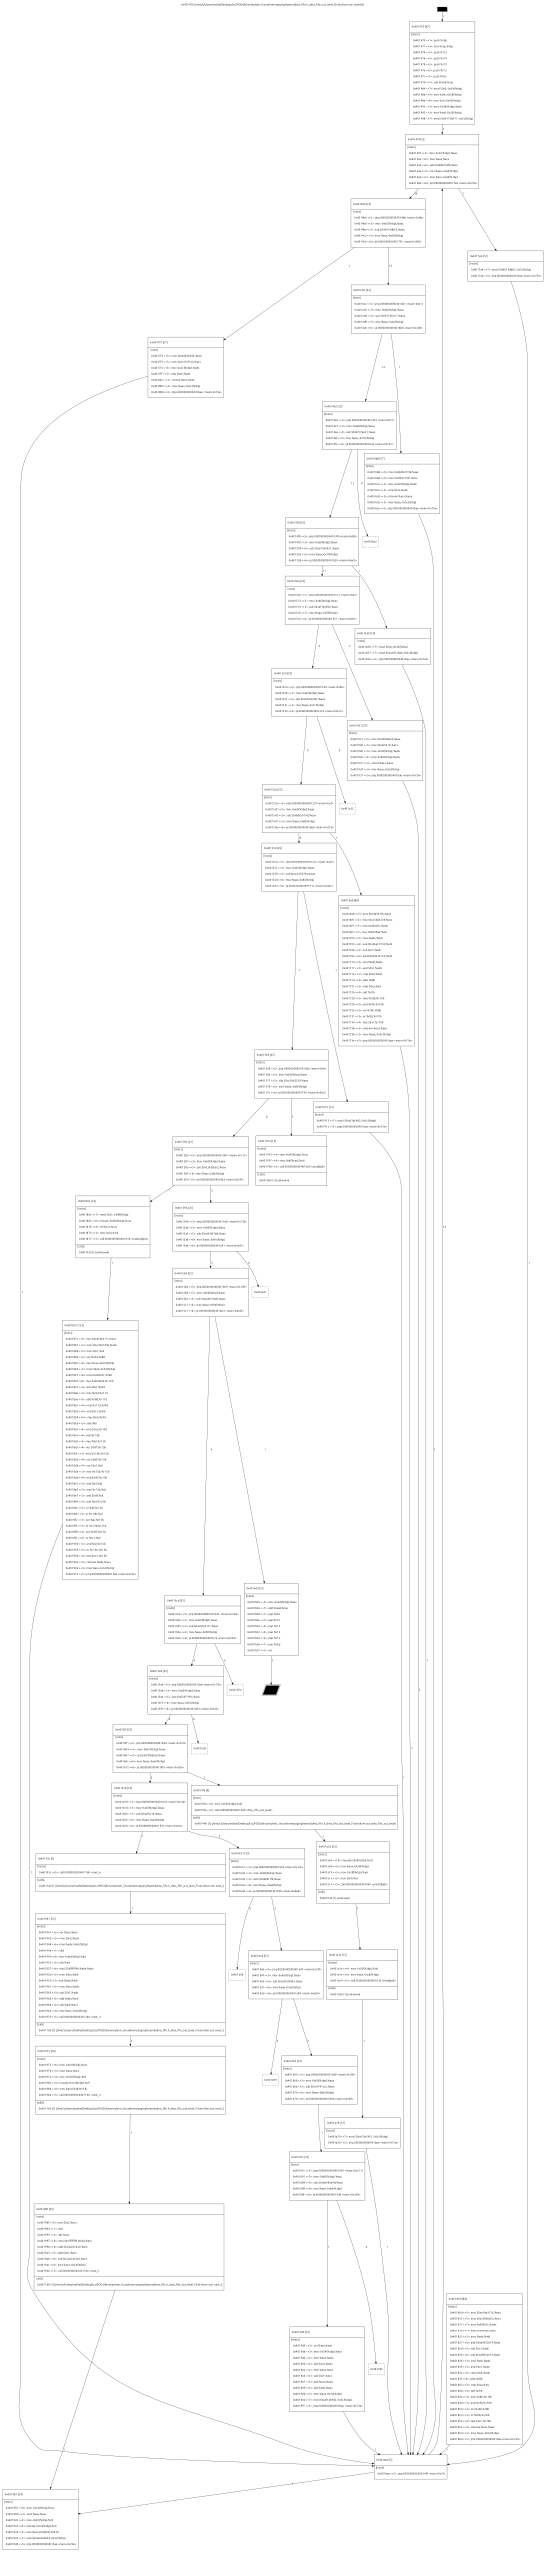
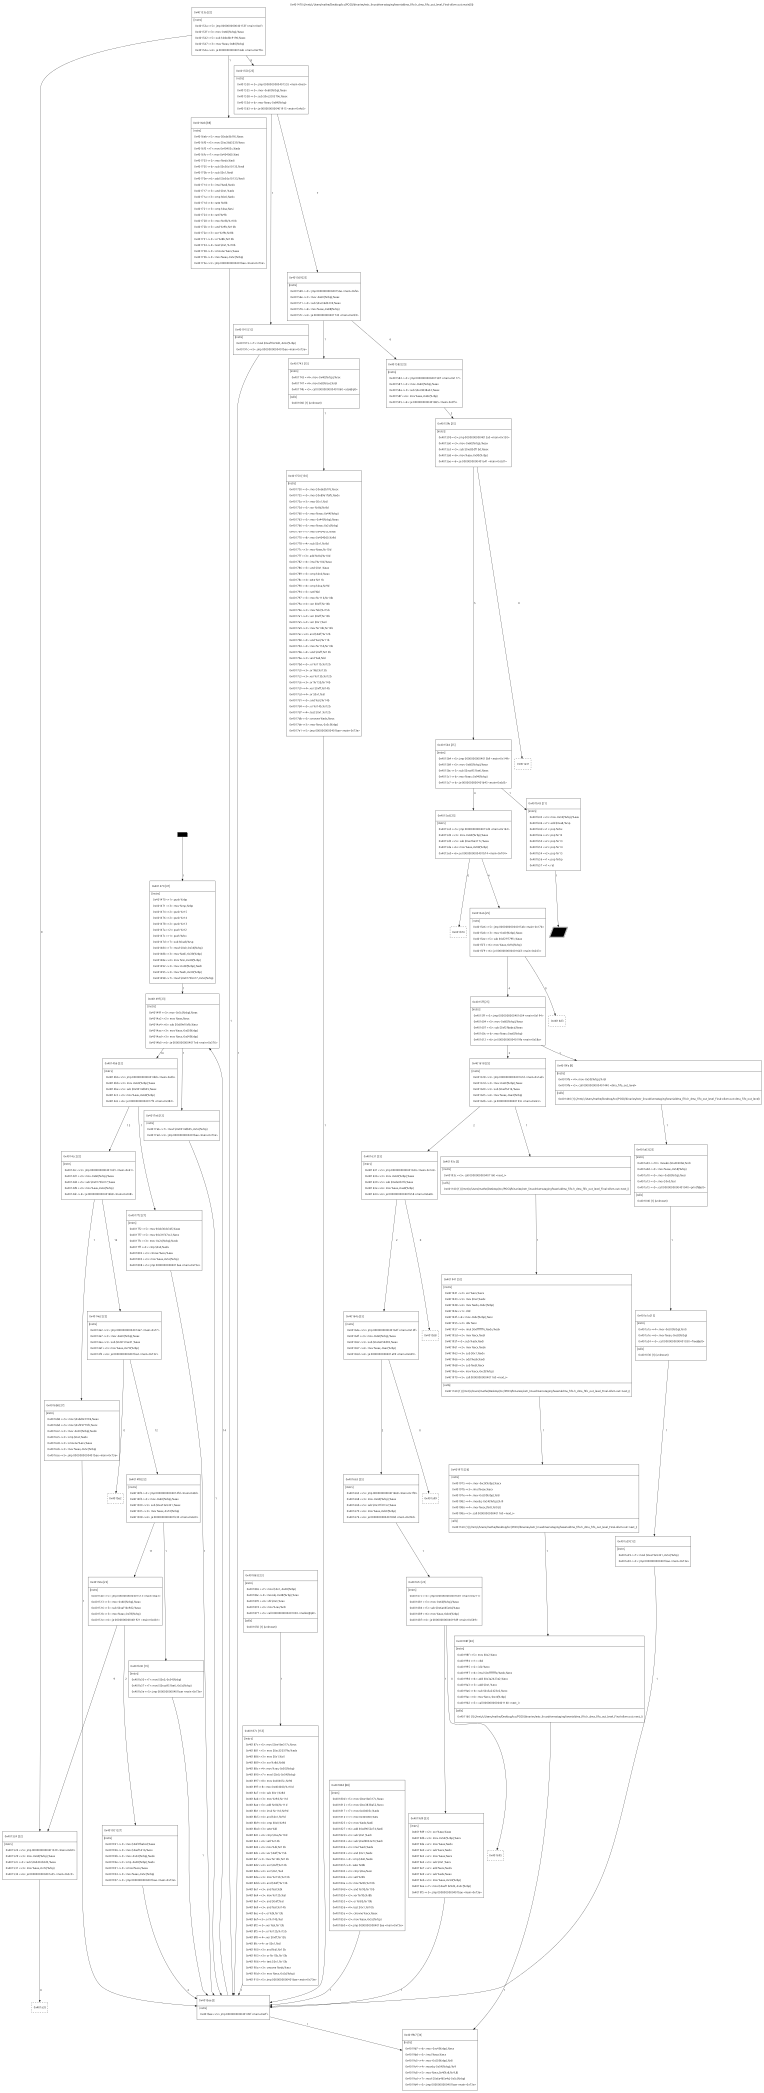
none -> (324, 603)
(304, 750) -> (40, 876)
(163, 1193) -> none
